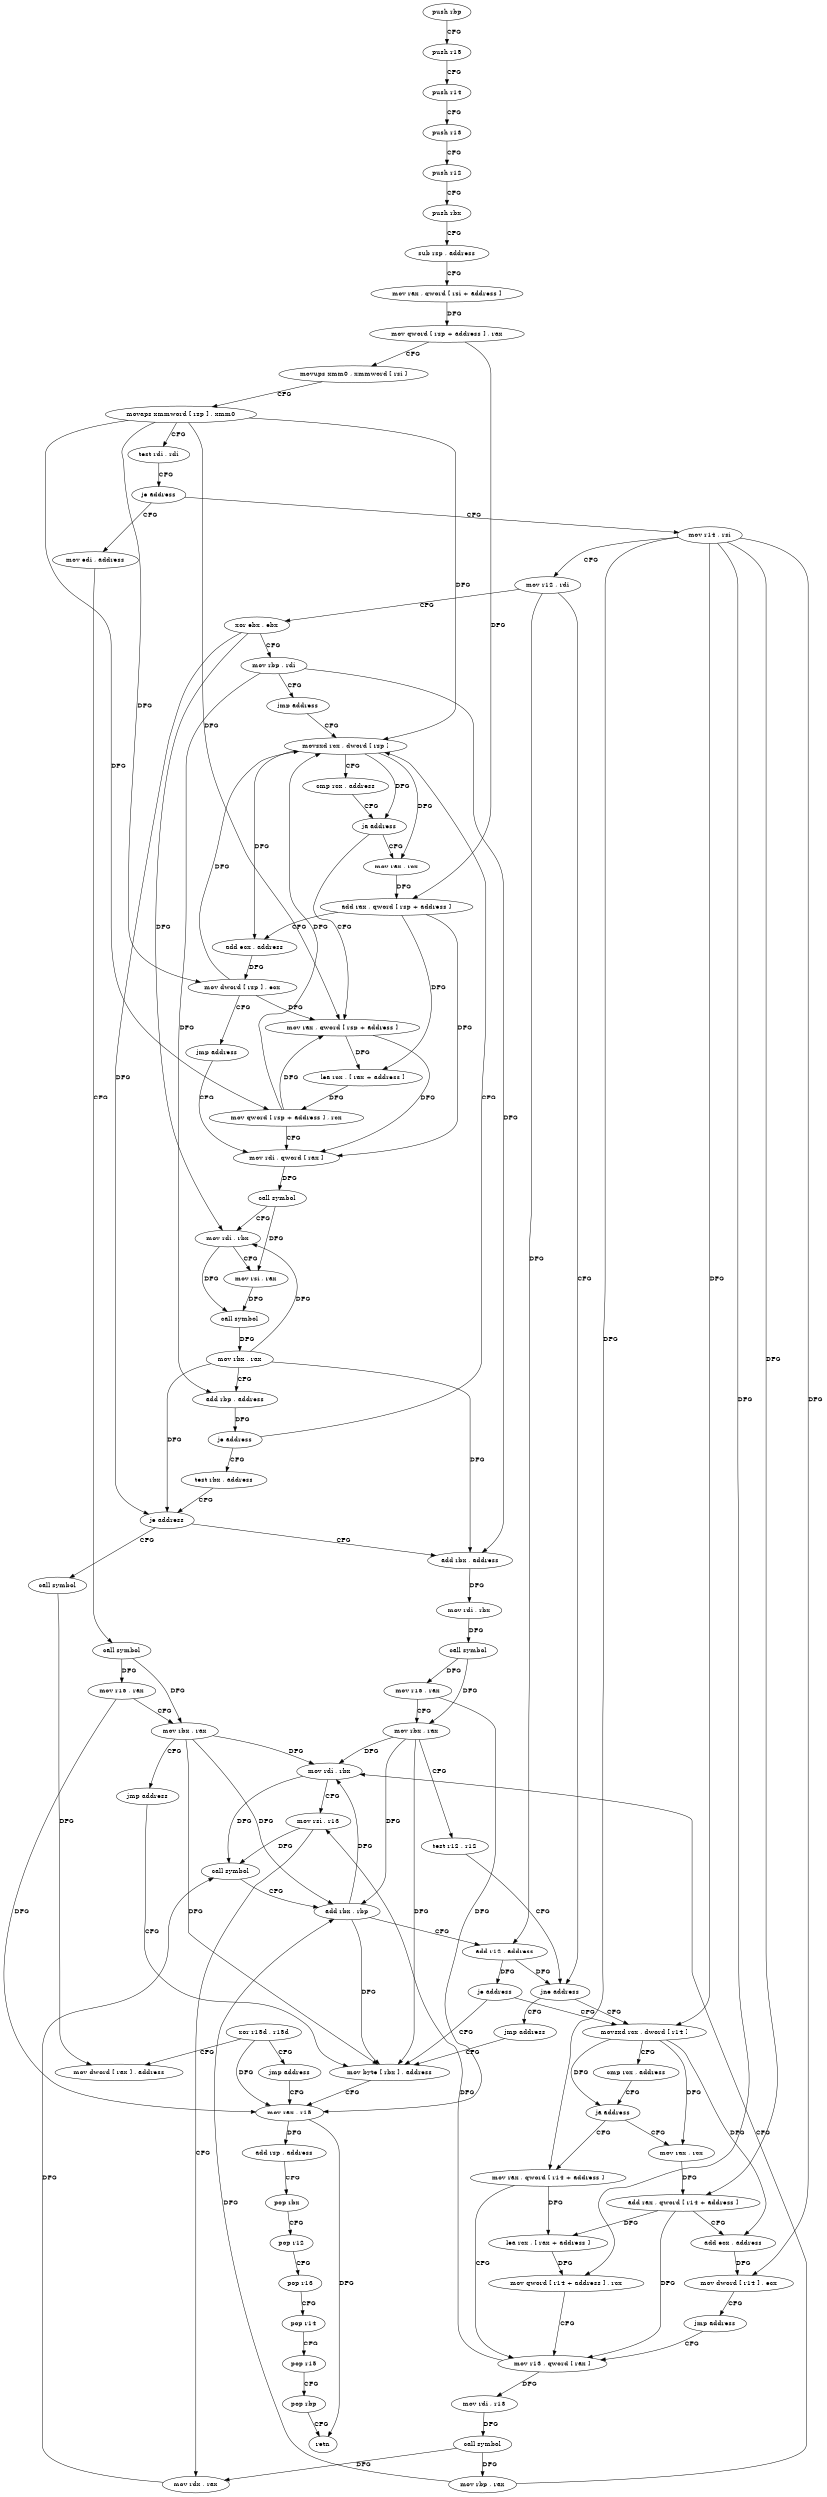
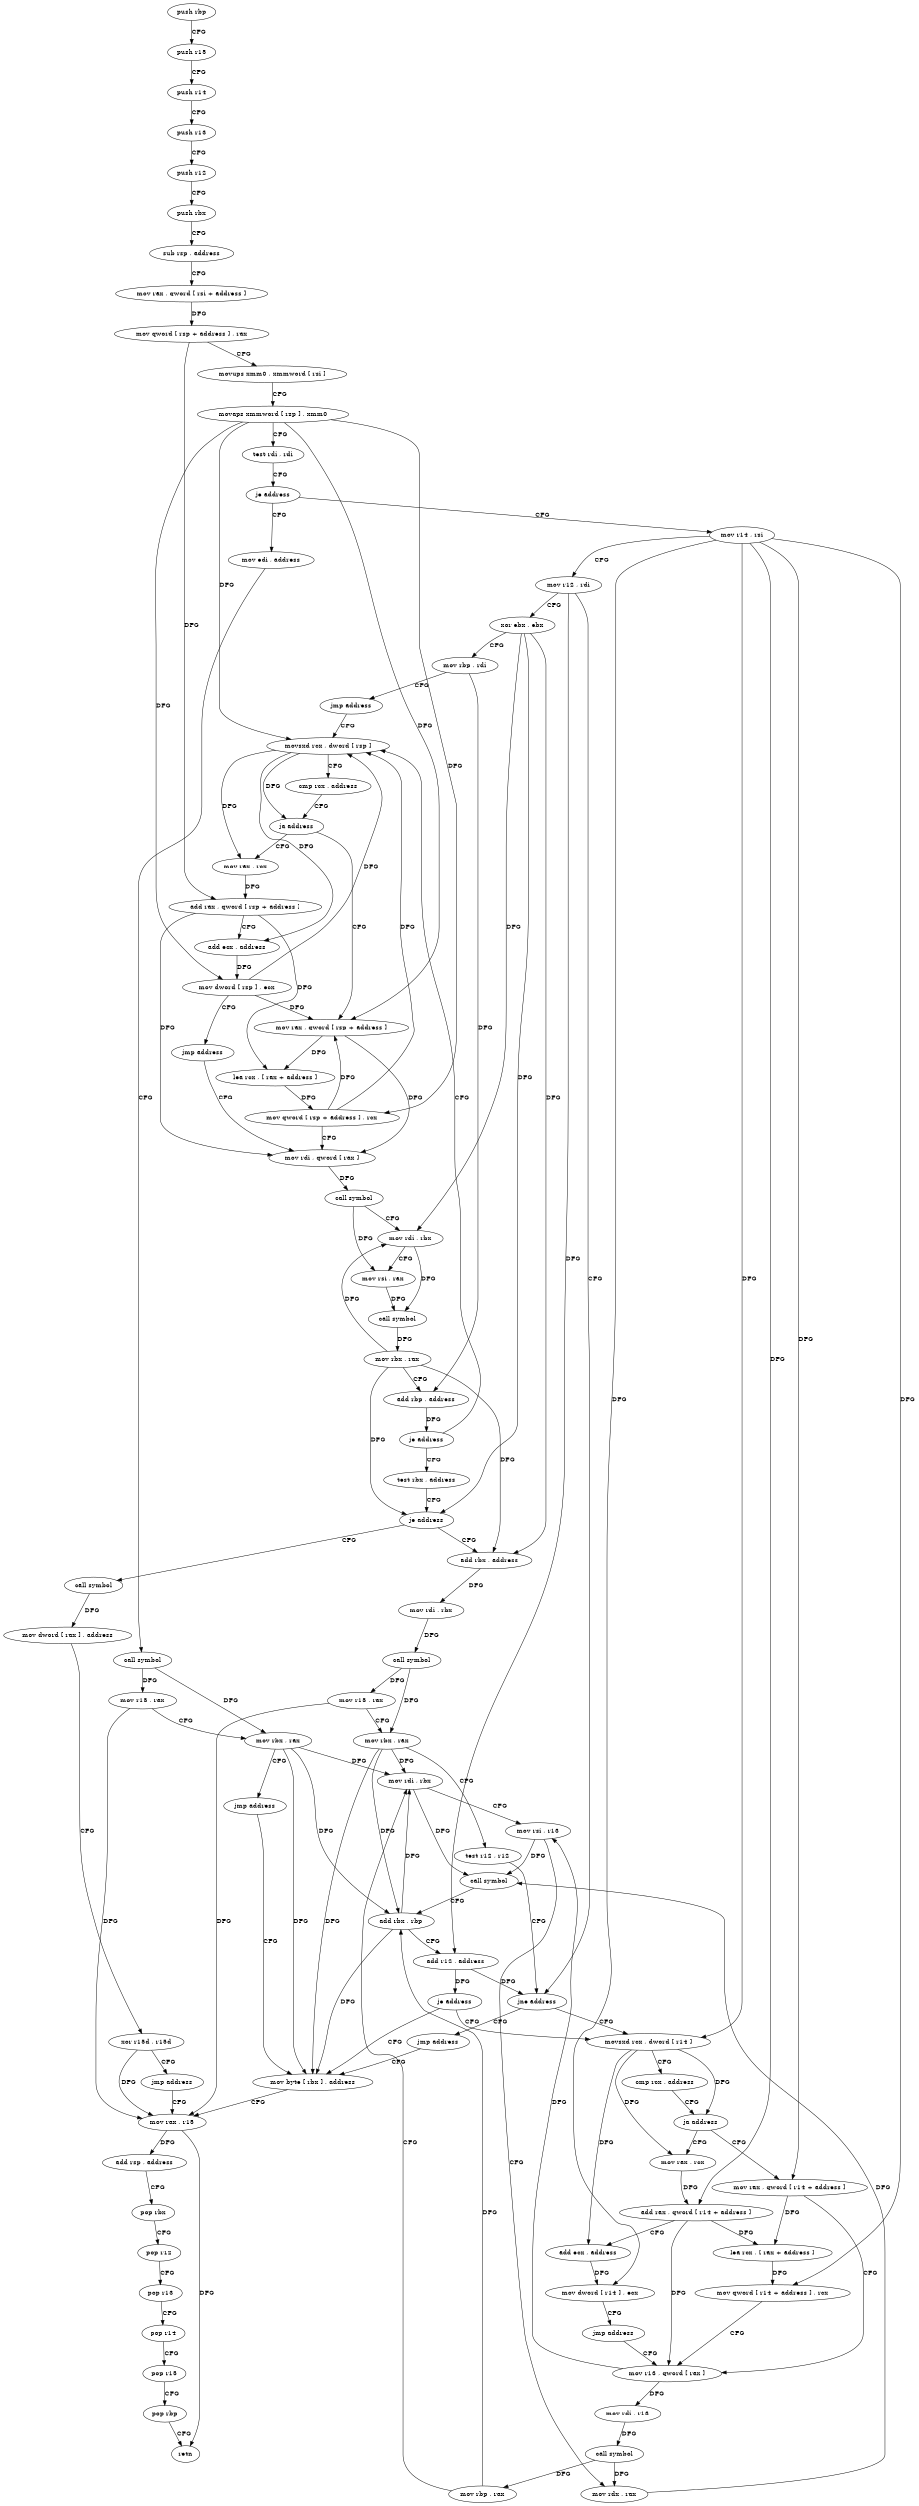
(503, 1044) -> (546, 1097)
(200, 2050) -> (80, 1841)
